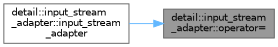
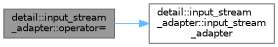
(141, 24) -> (127, 24)
